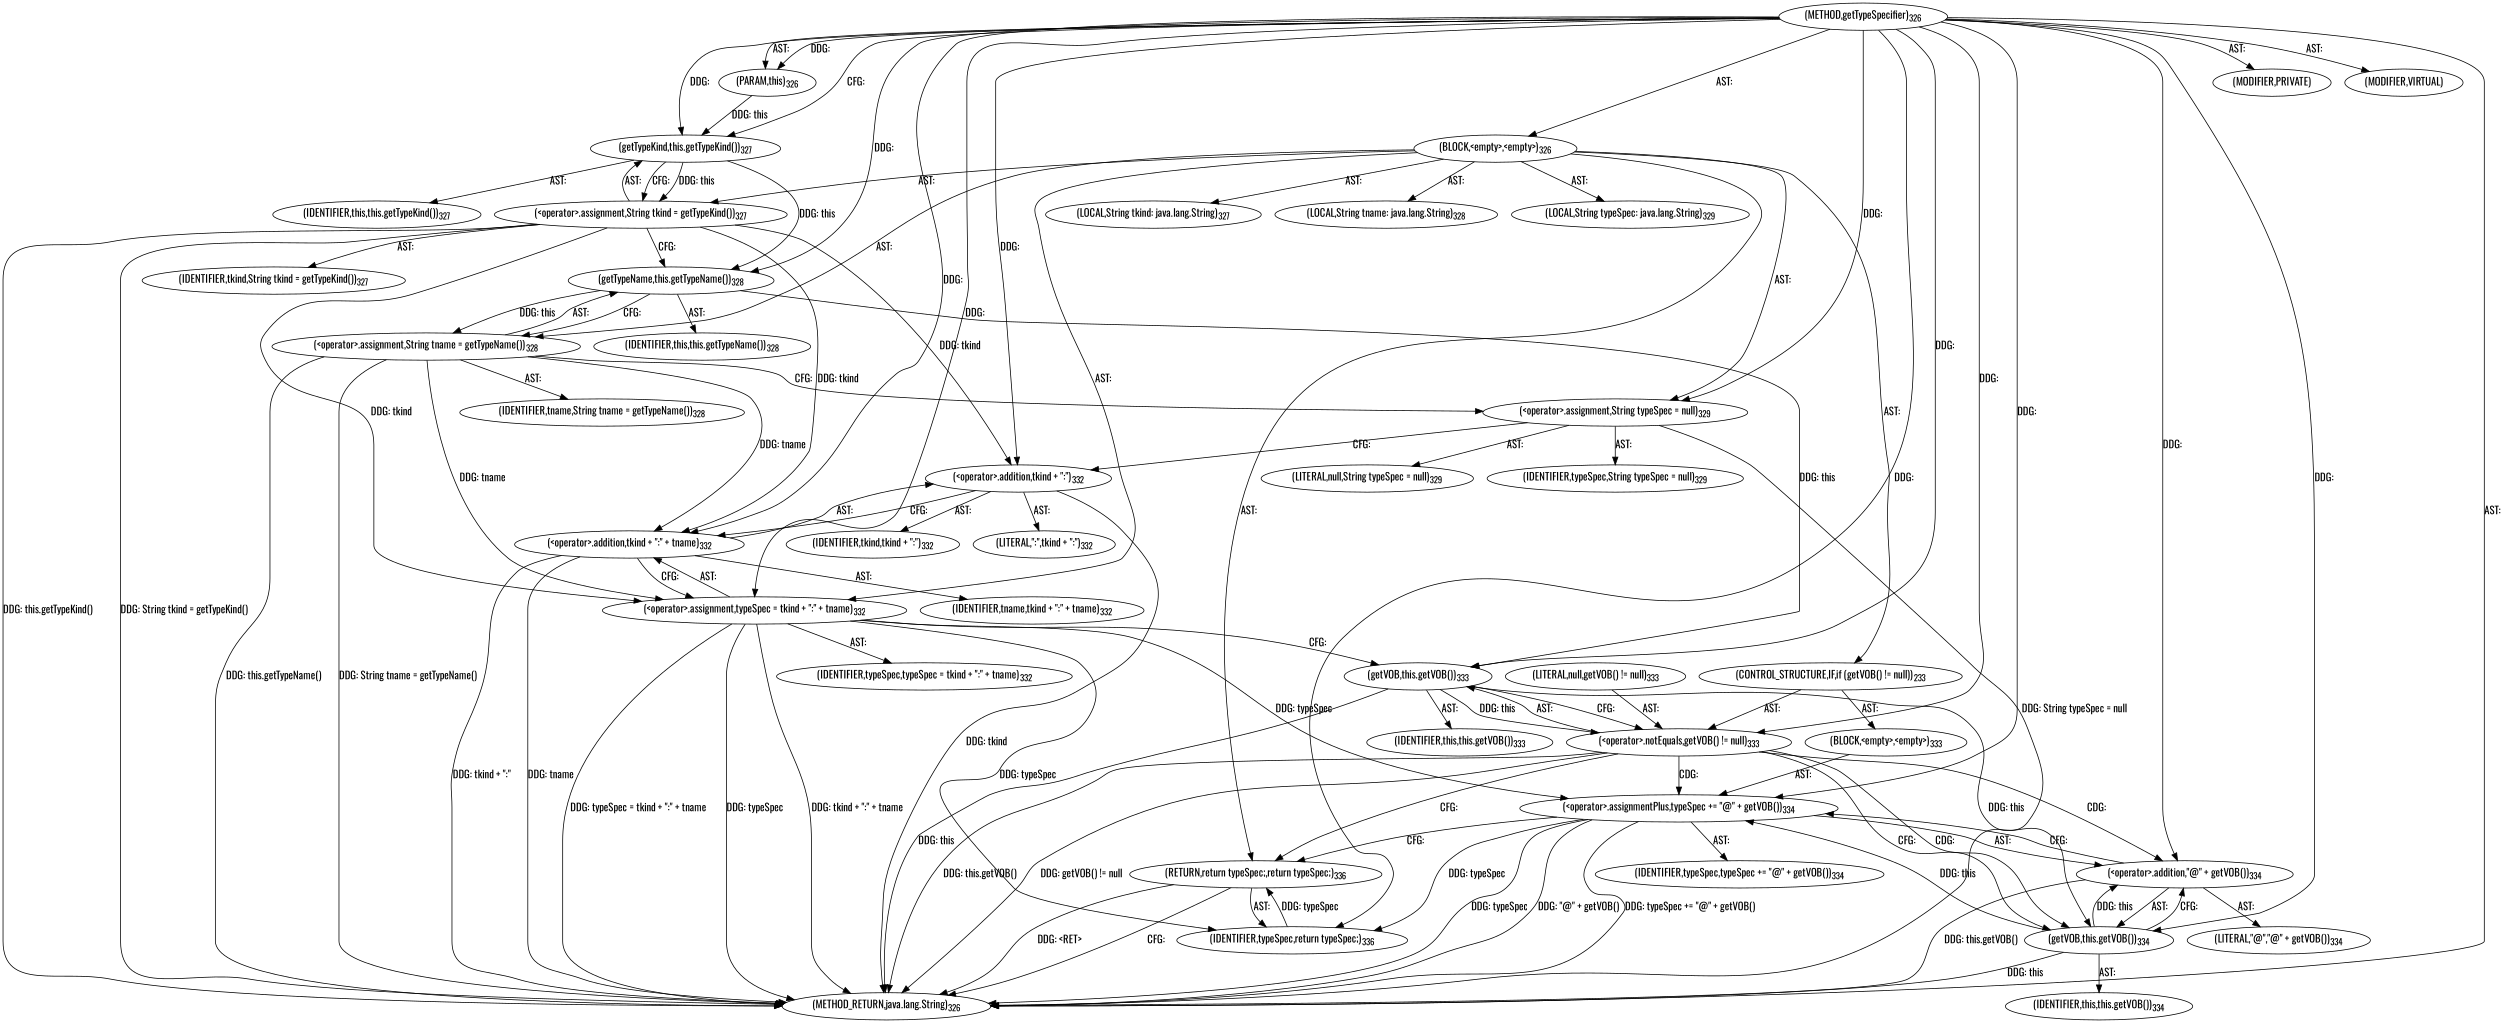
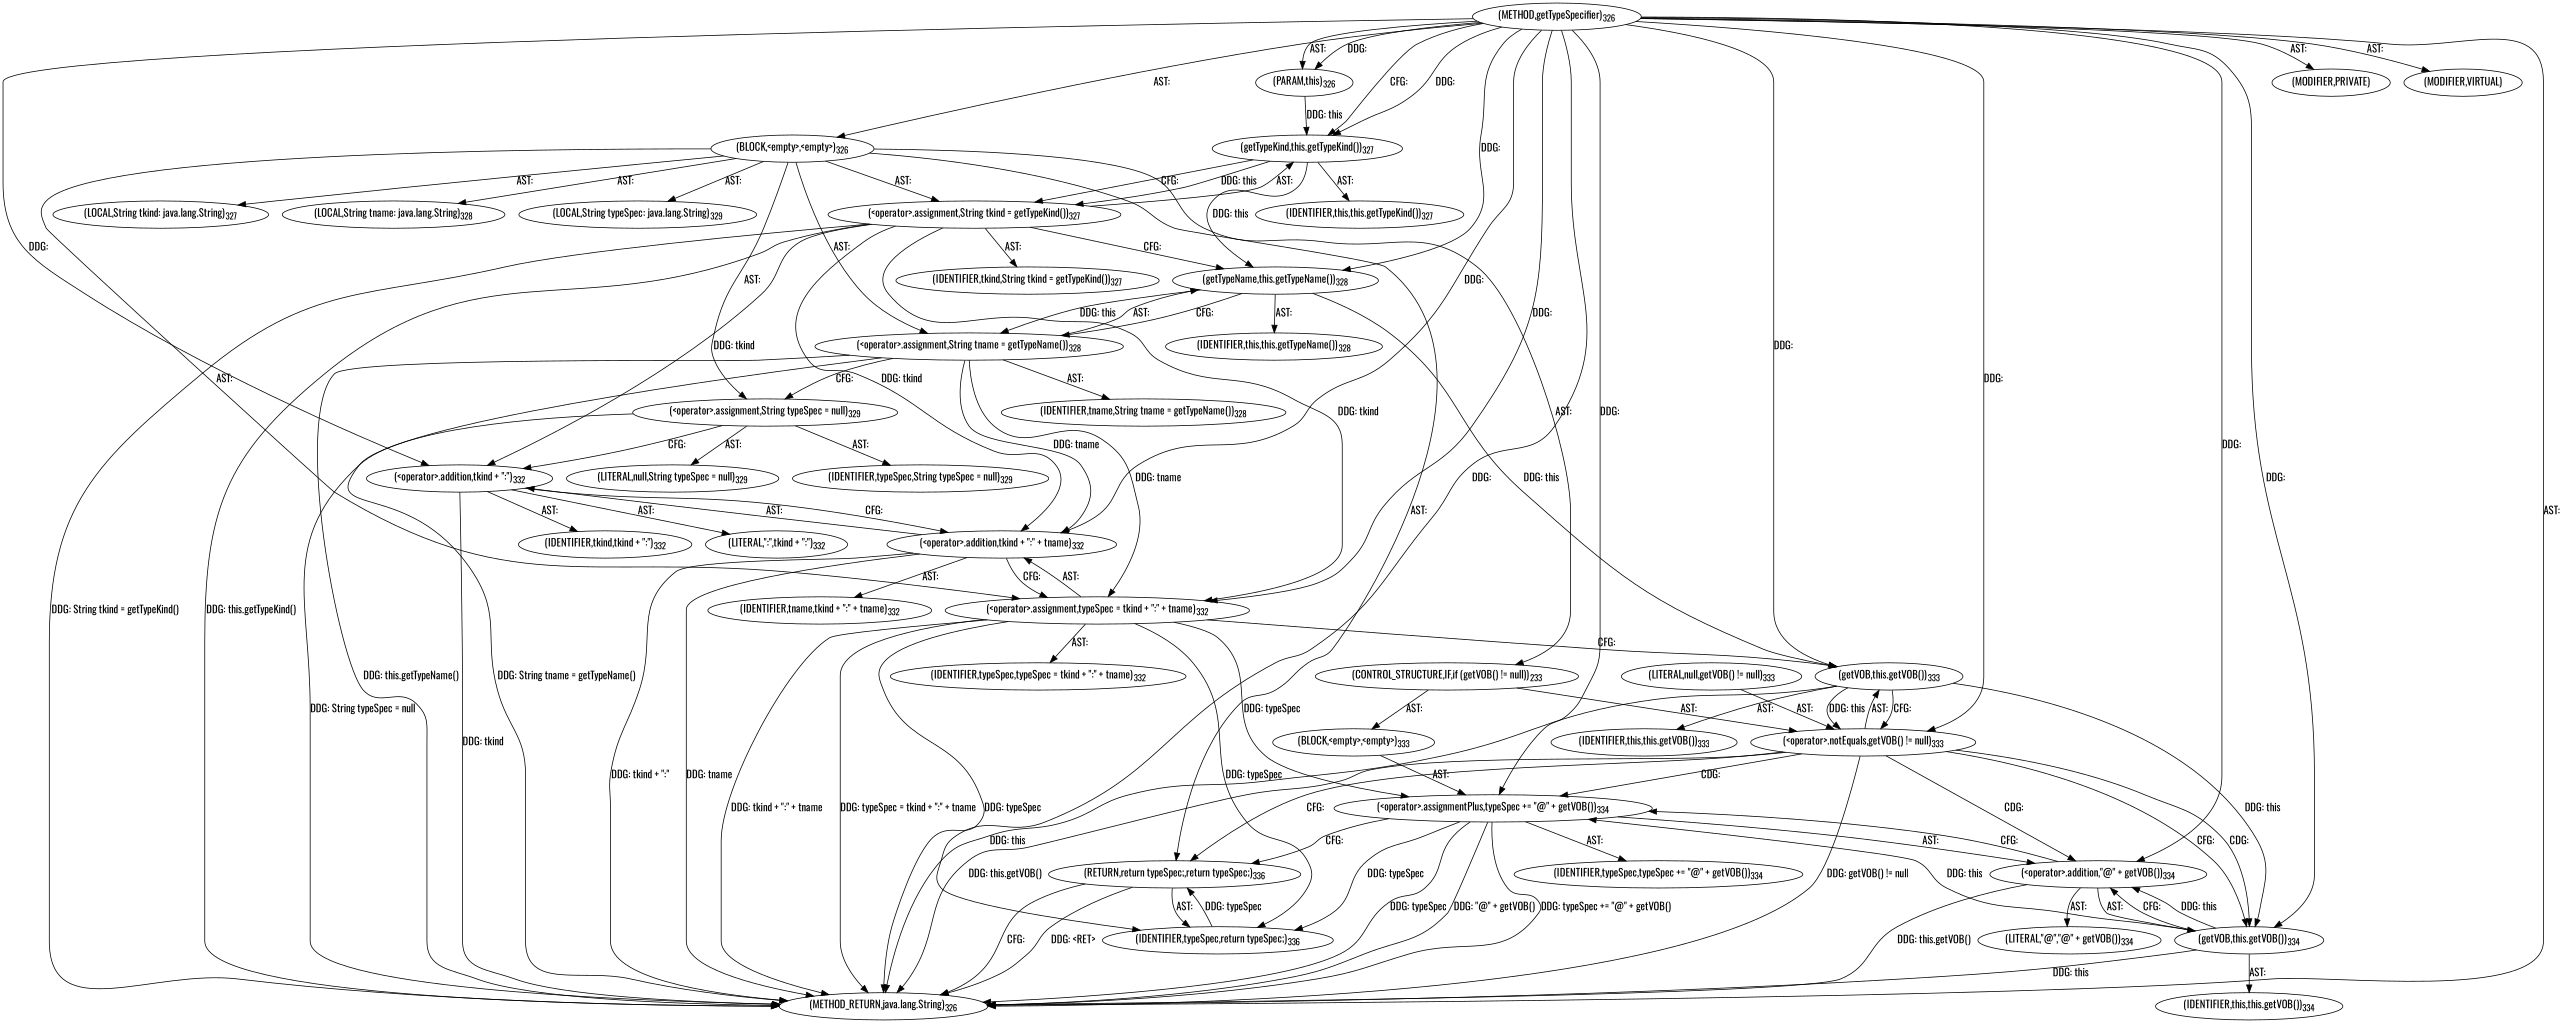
(1851, 268) -> none
